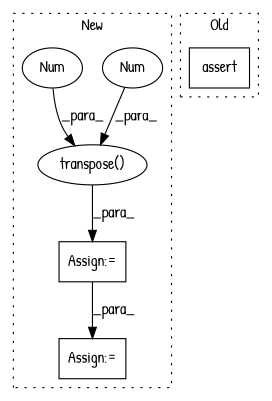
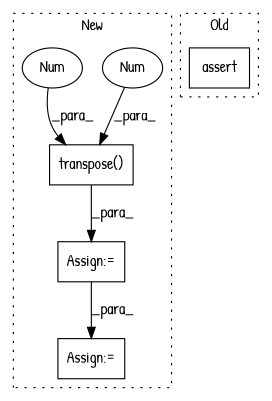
(92, 165) -> (91, 165)
